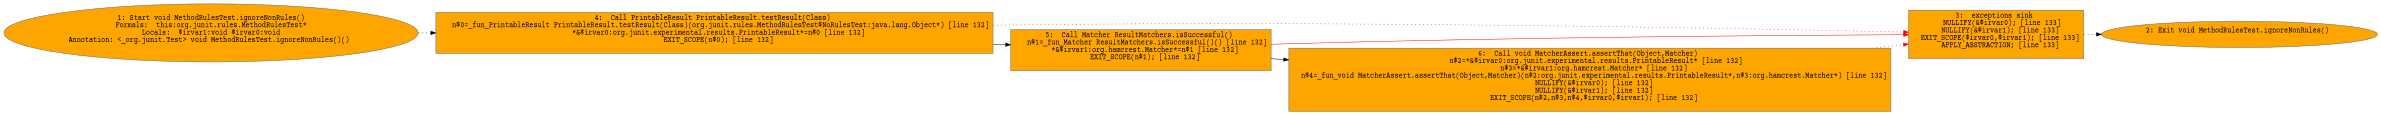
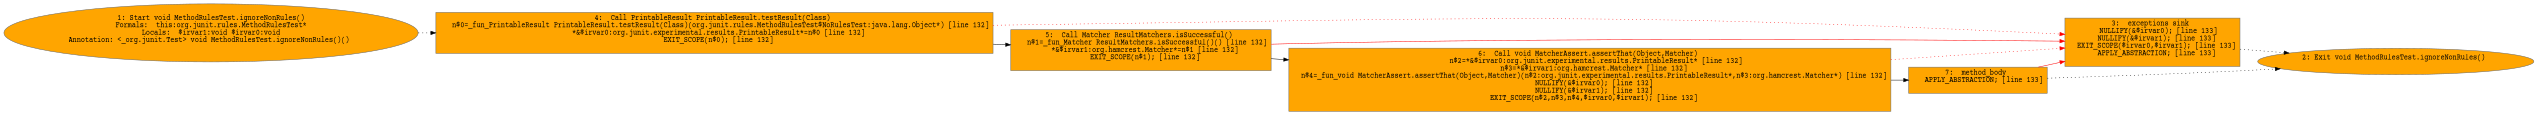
none -> (1978, 80)
